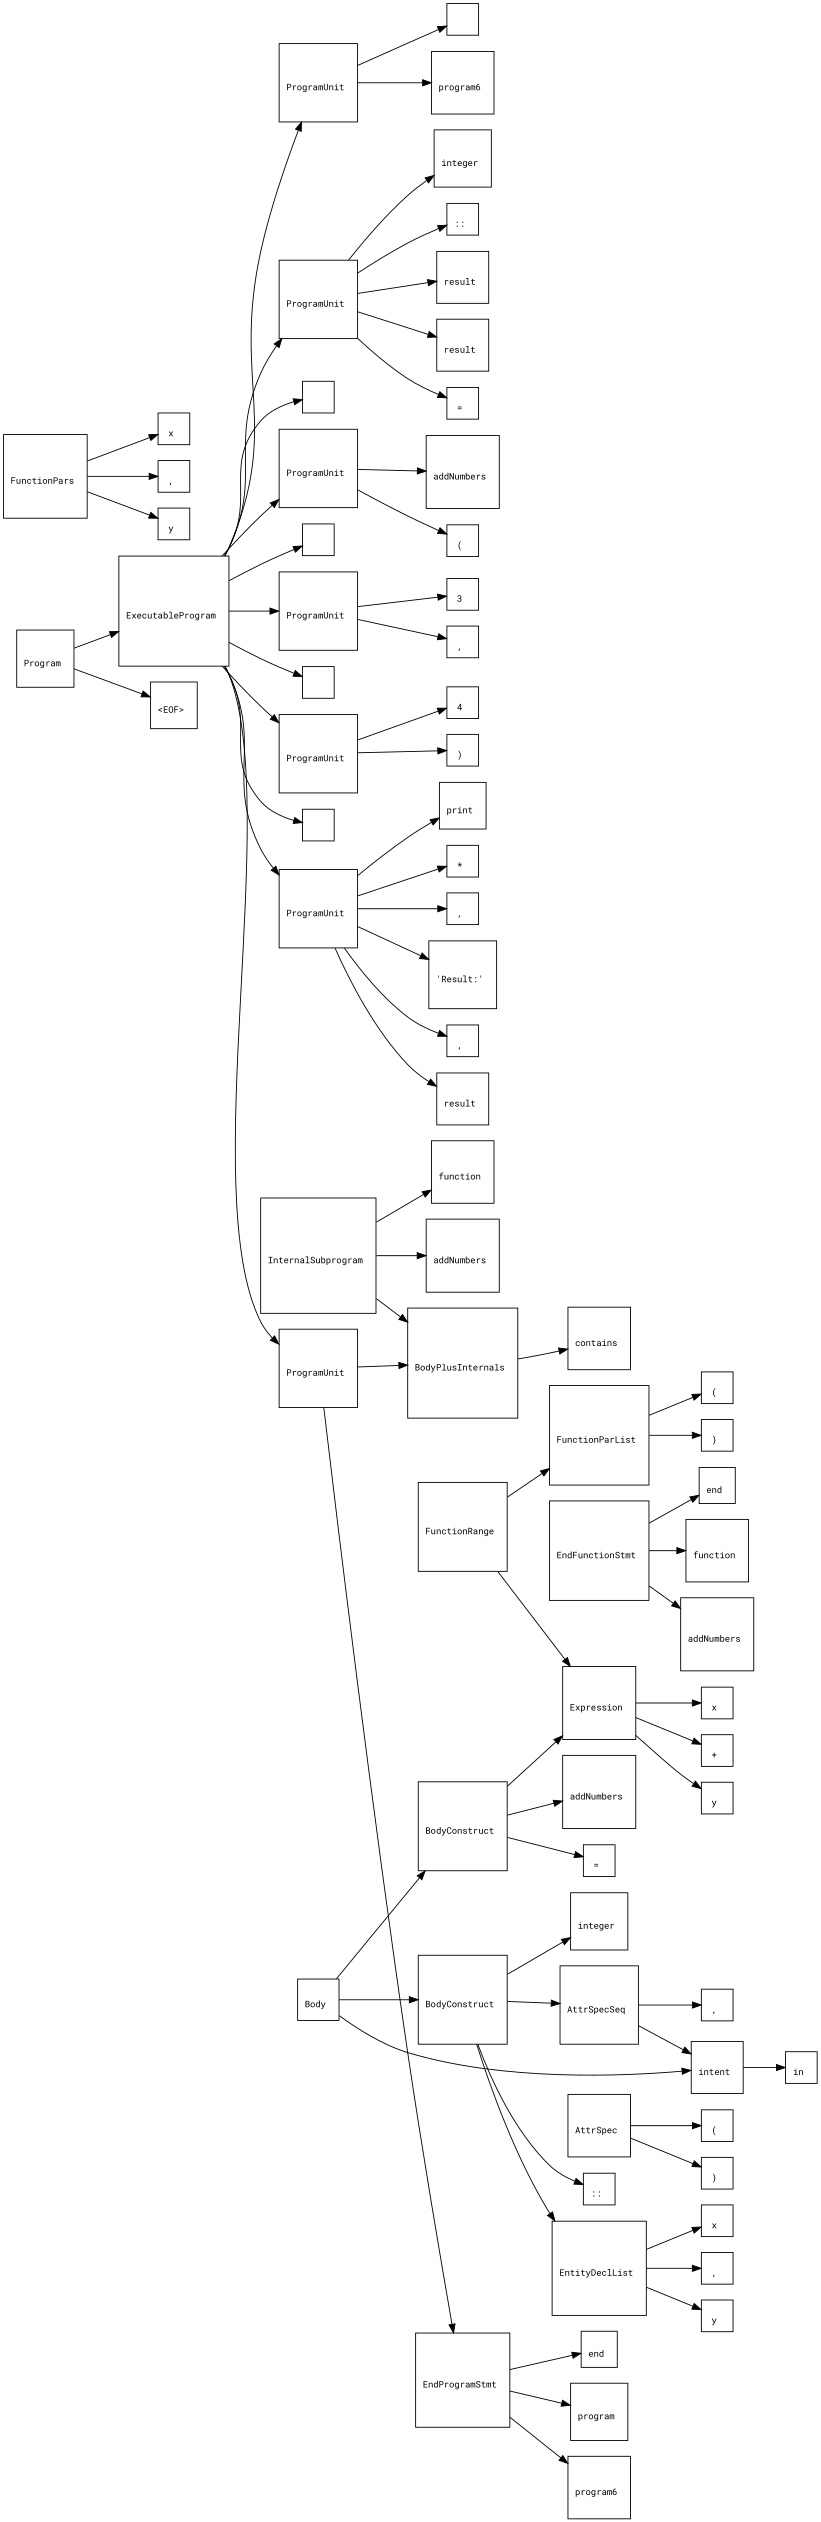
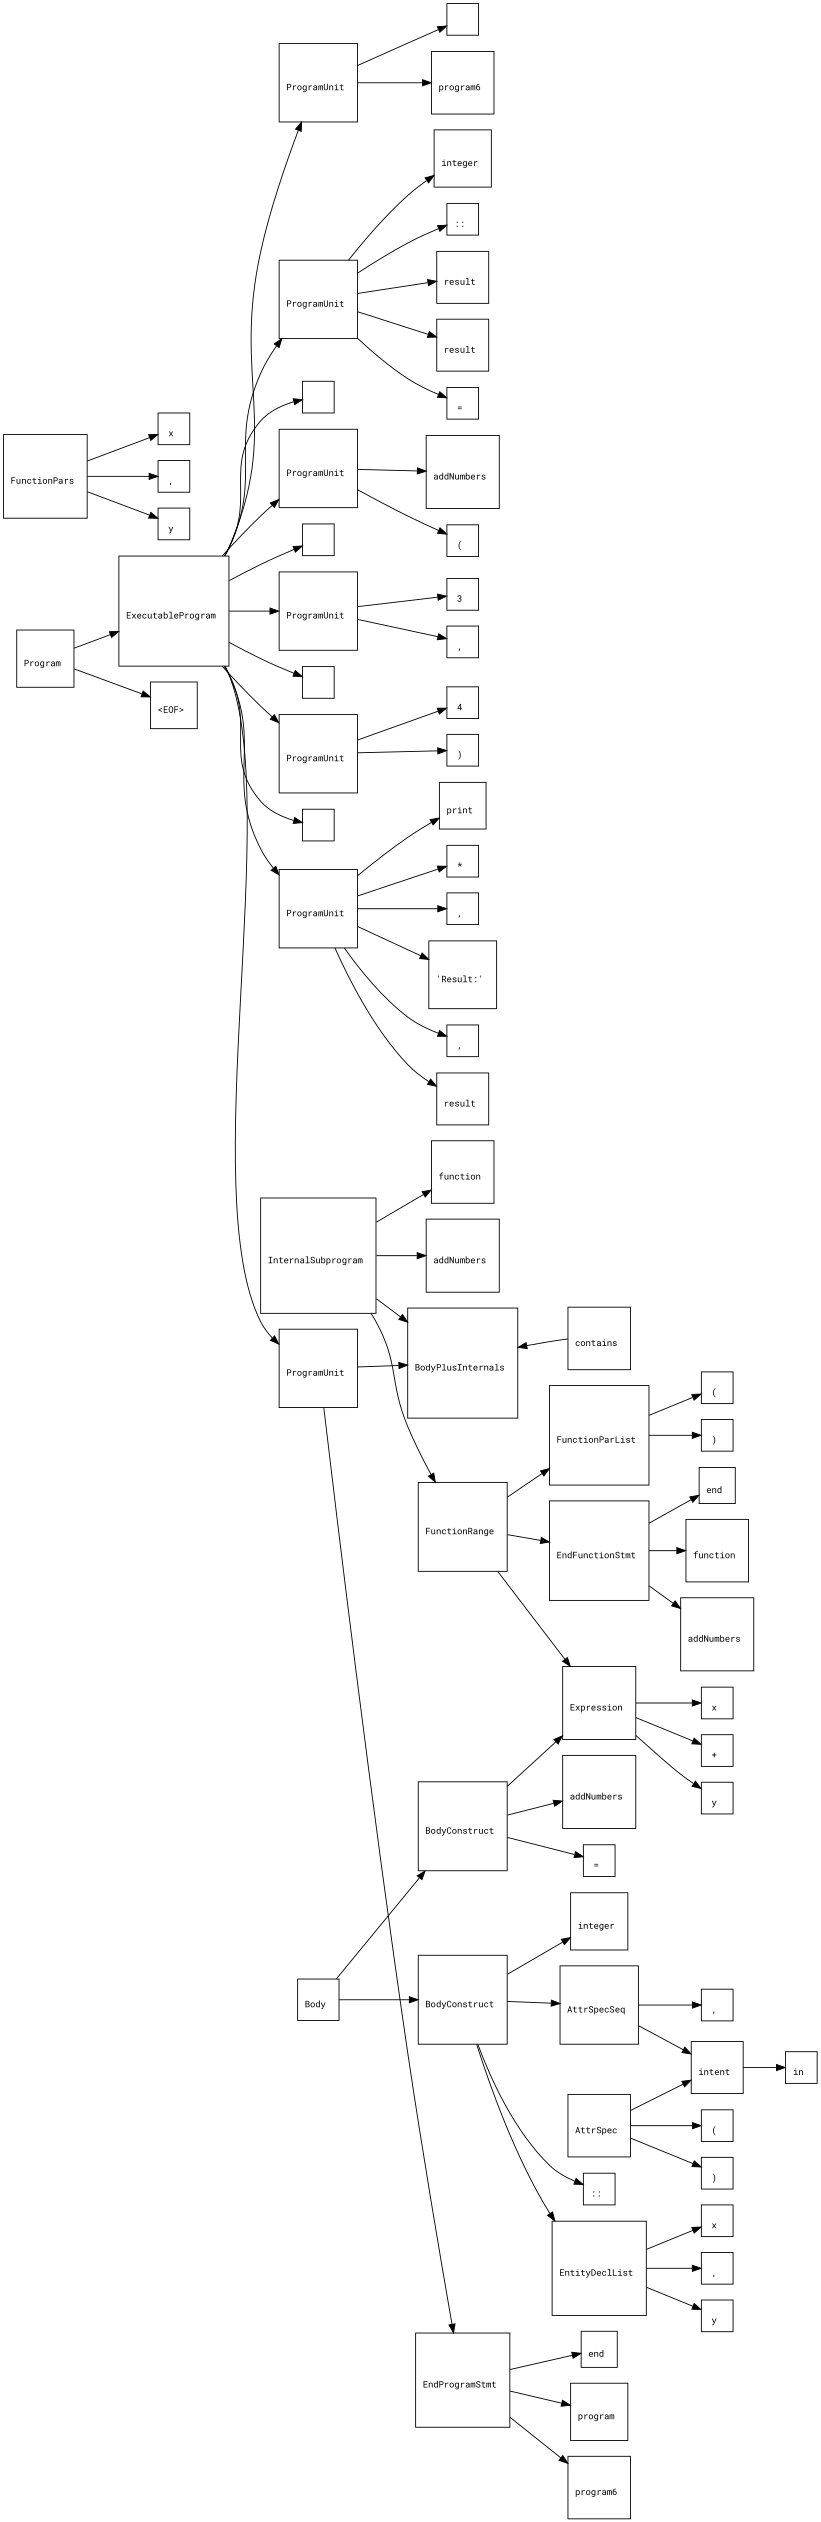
(539, 1355) -> (547, 1342)
none -> (398, 1395)
none -> (524, 1538)
(505, 2071) -> (657, 2097)
